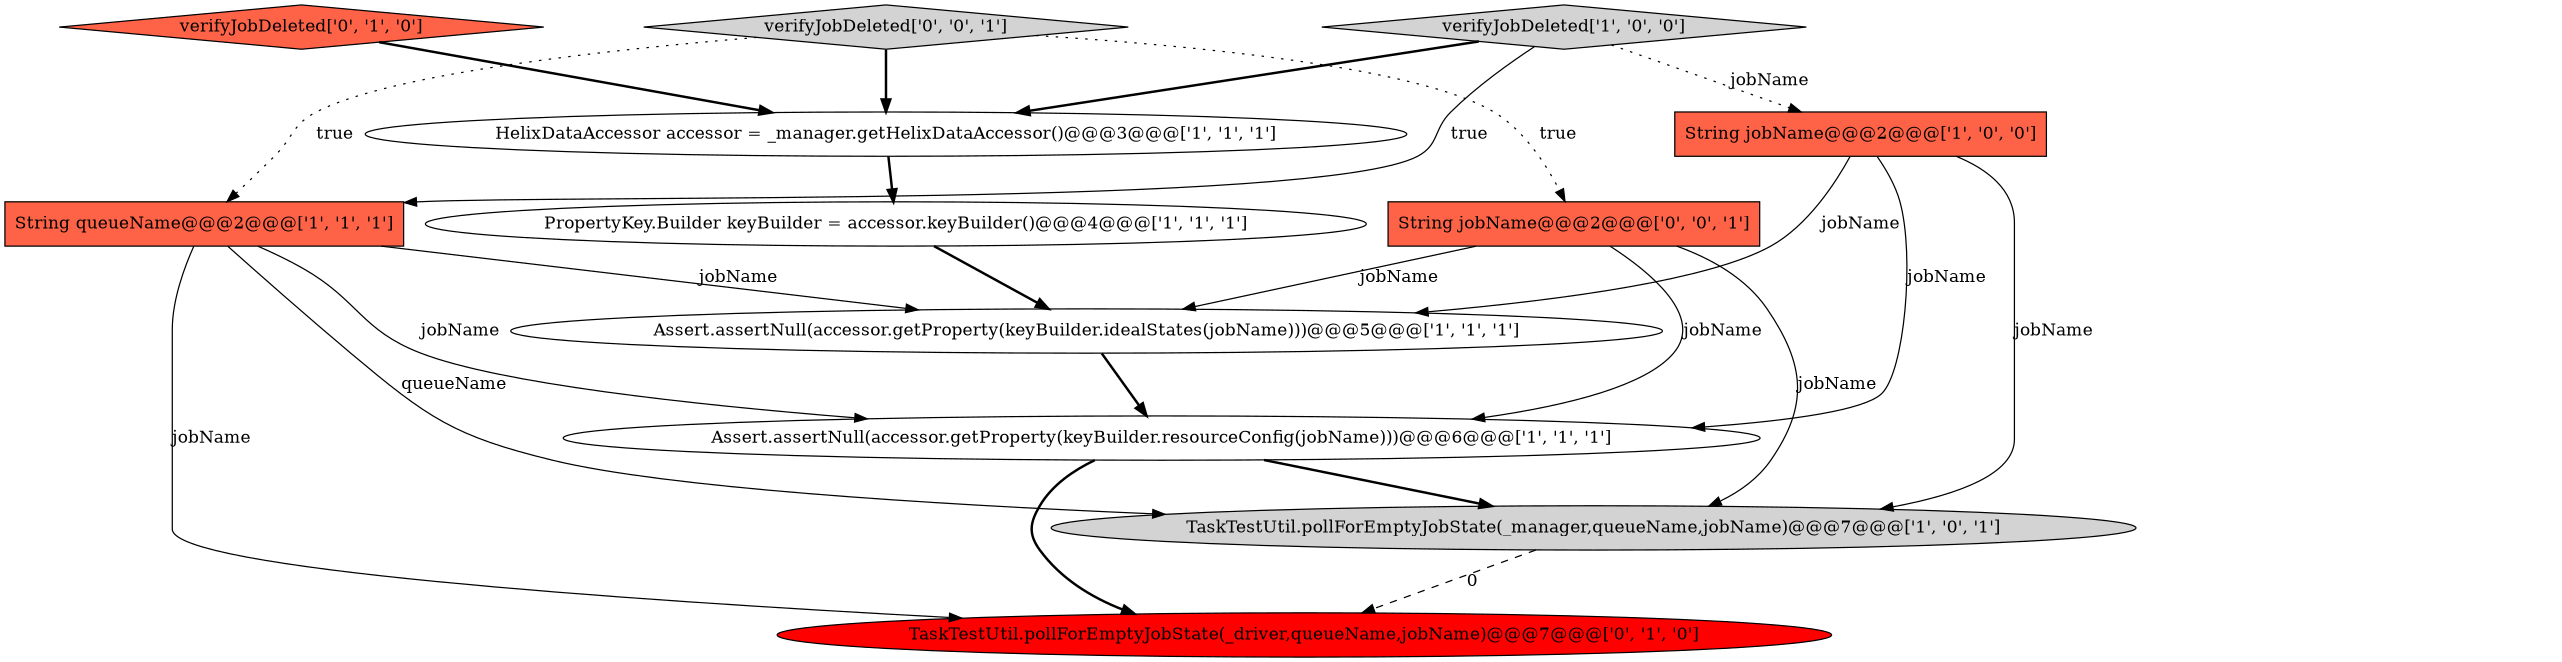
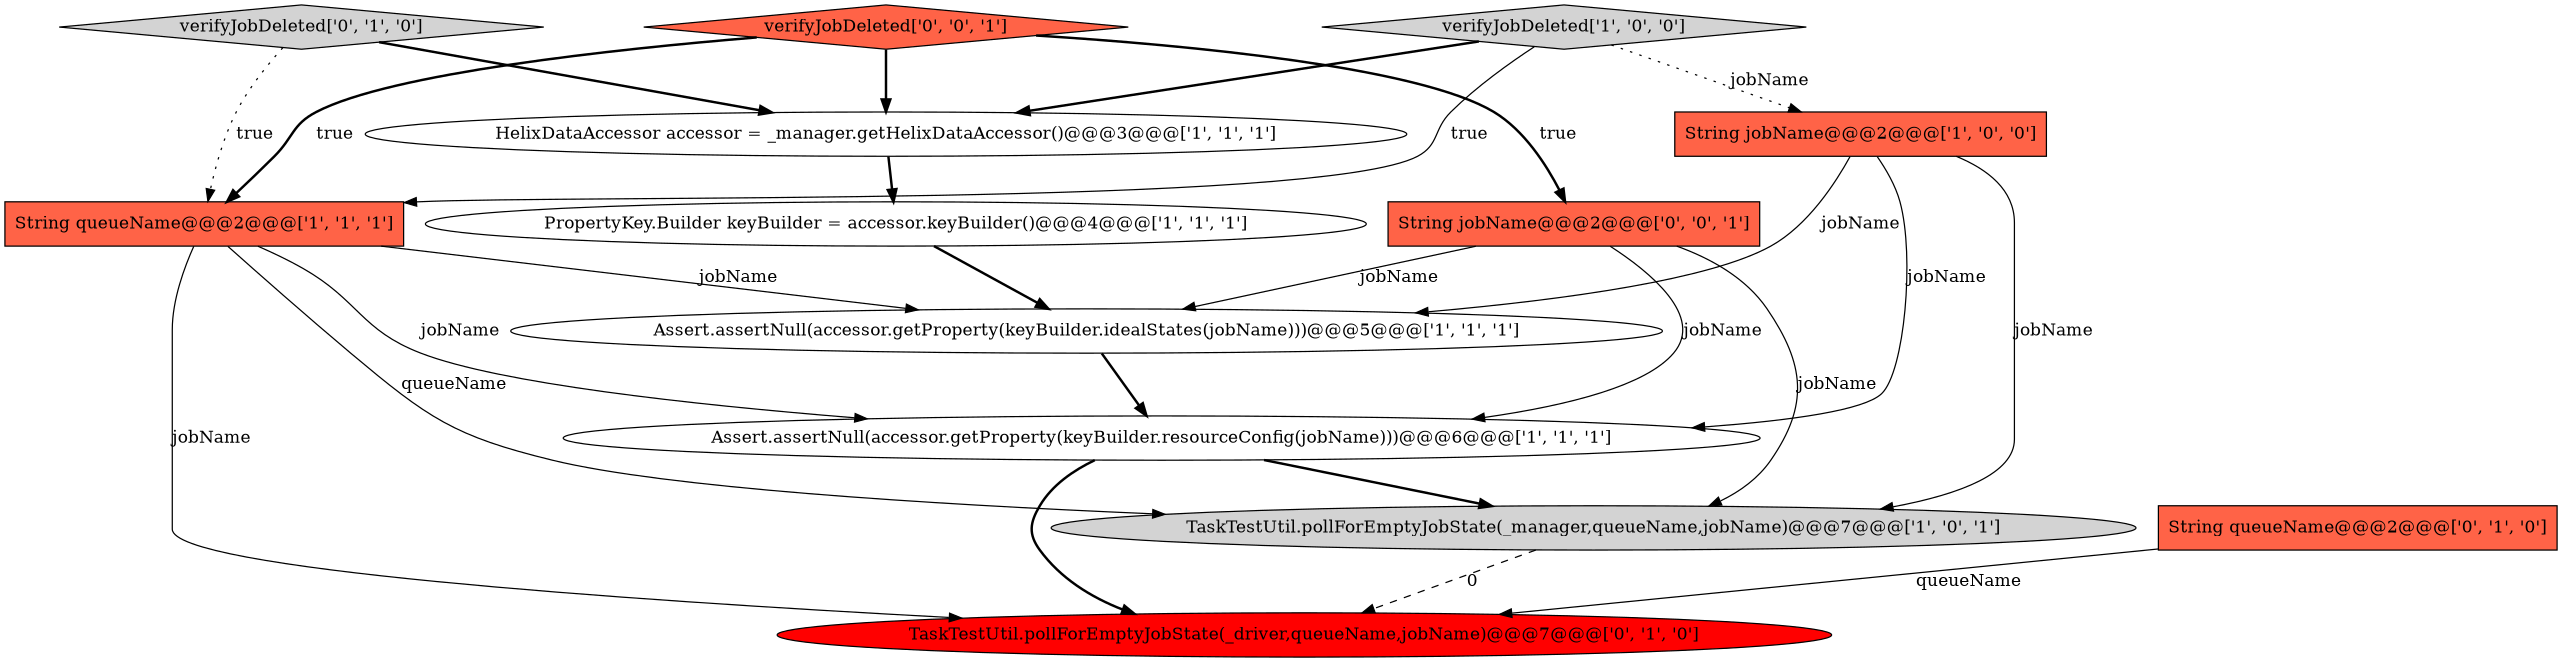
(301, 27) -> (301, 27)
(886, 27) -> (886, 27)
(1291, 60) -> (1291, 60)
(477, 70) -> (477, 70)
none -> (236, 113)
none -> (2358, 528)
